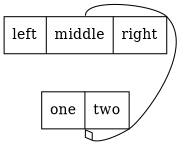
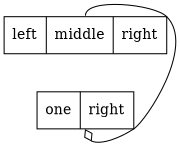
(107, 110) -> (107, 110)
